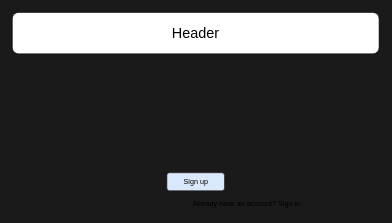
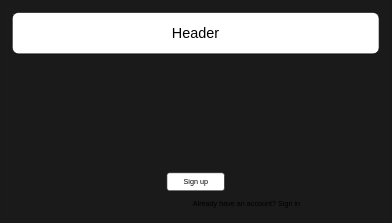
(196, 182) -> (196, 182)
